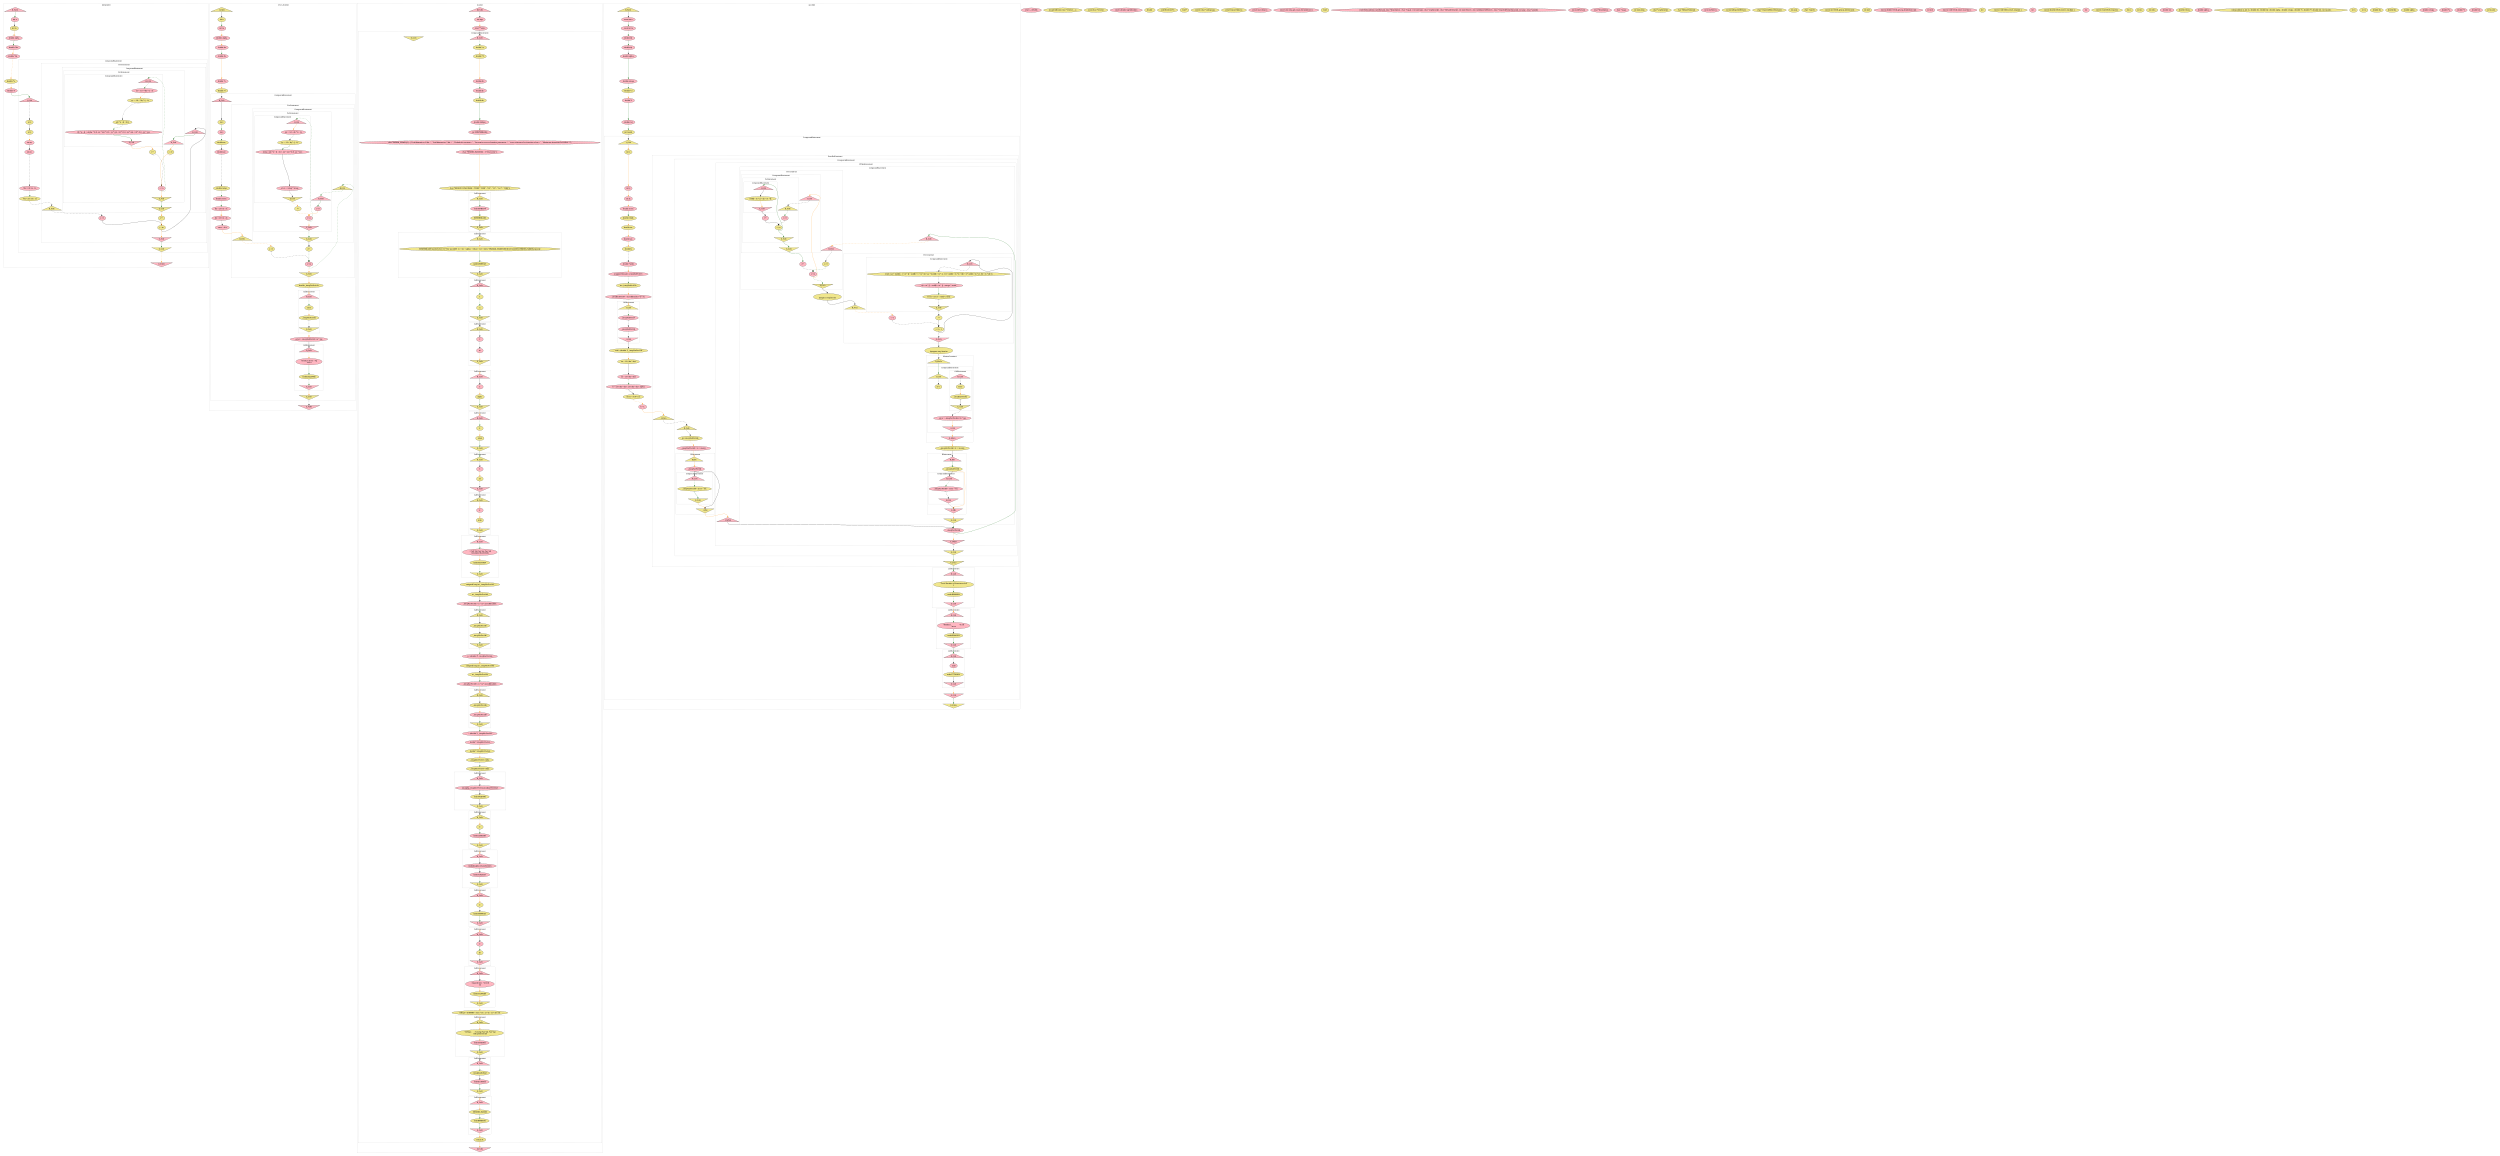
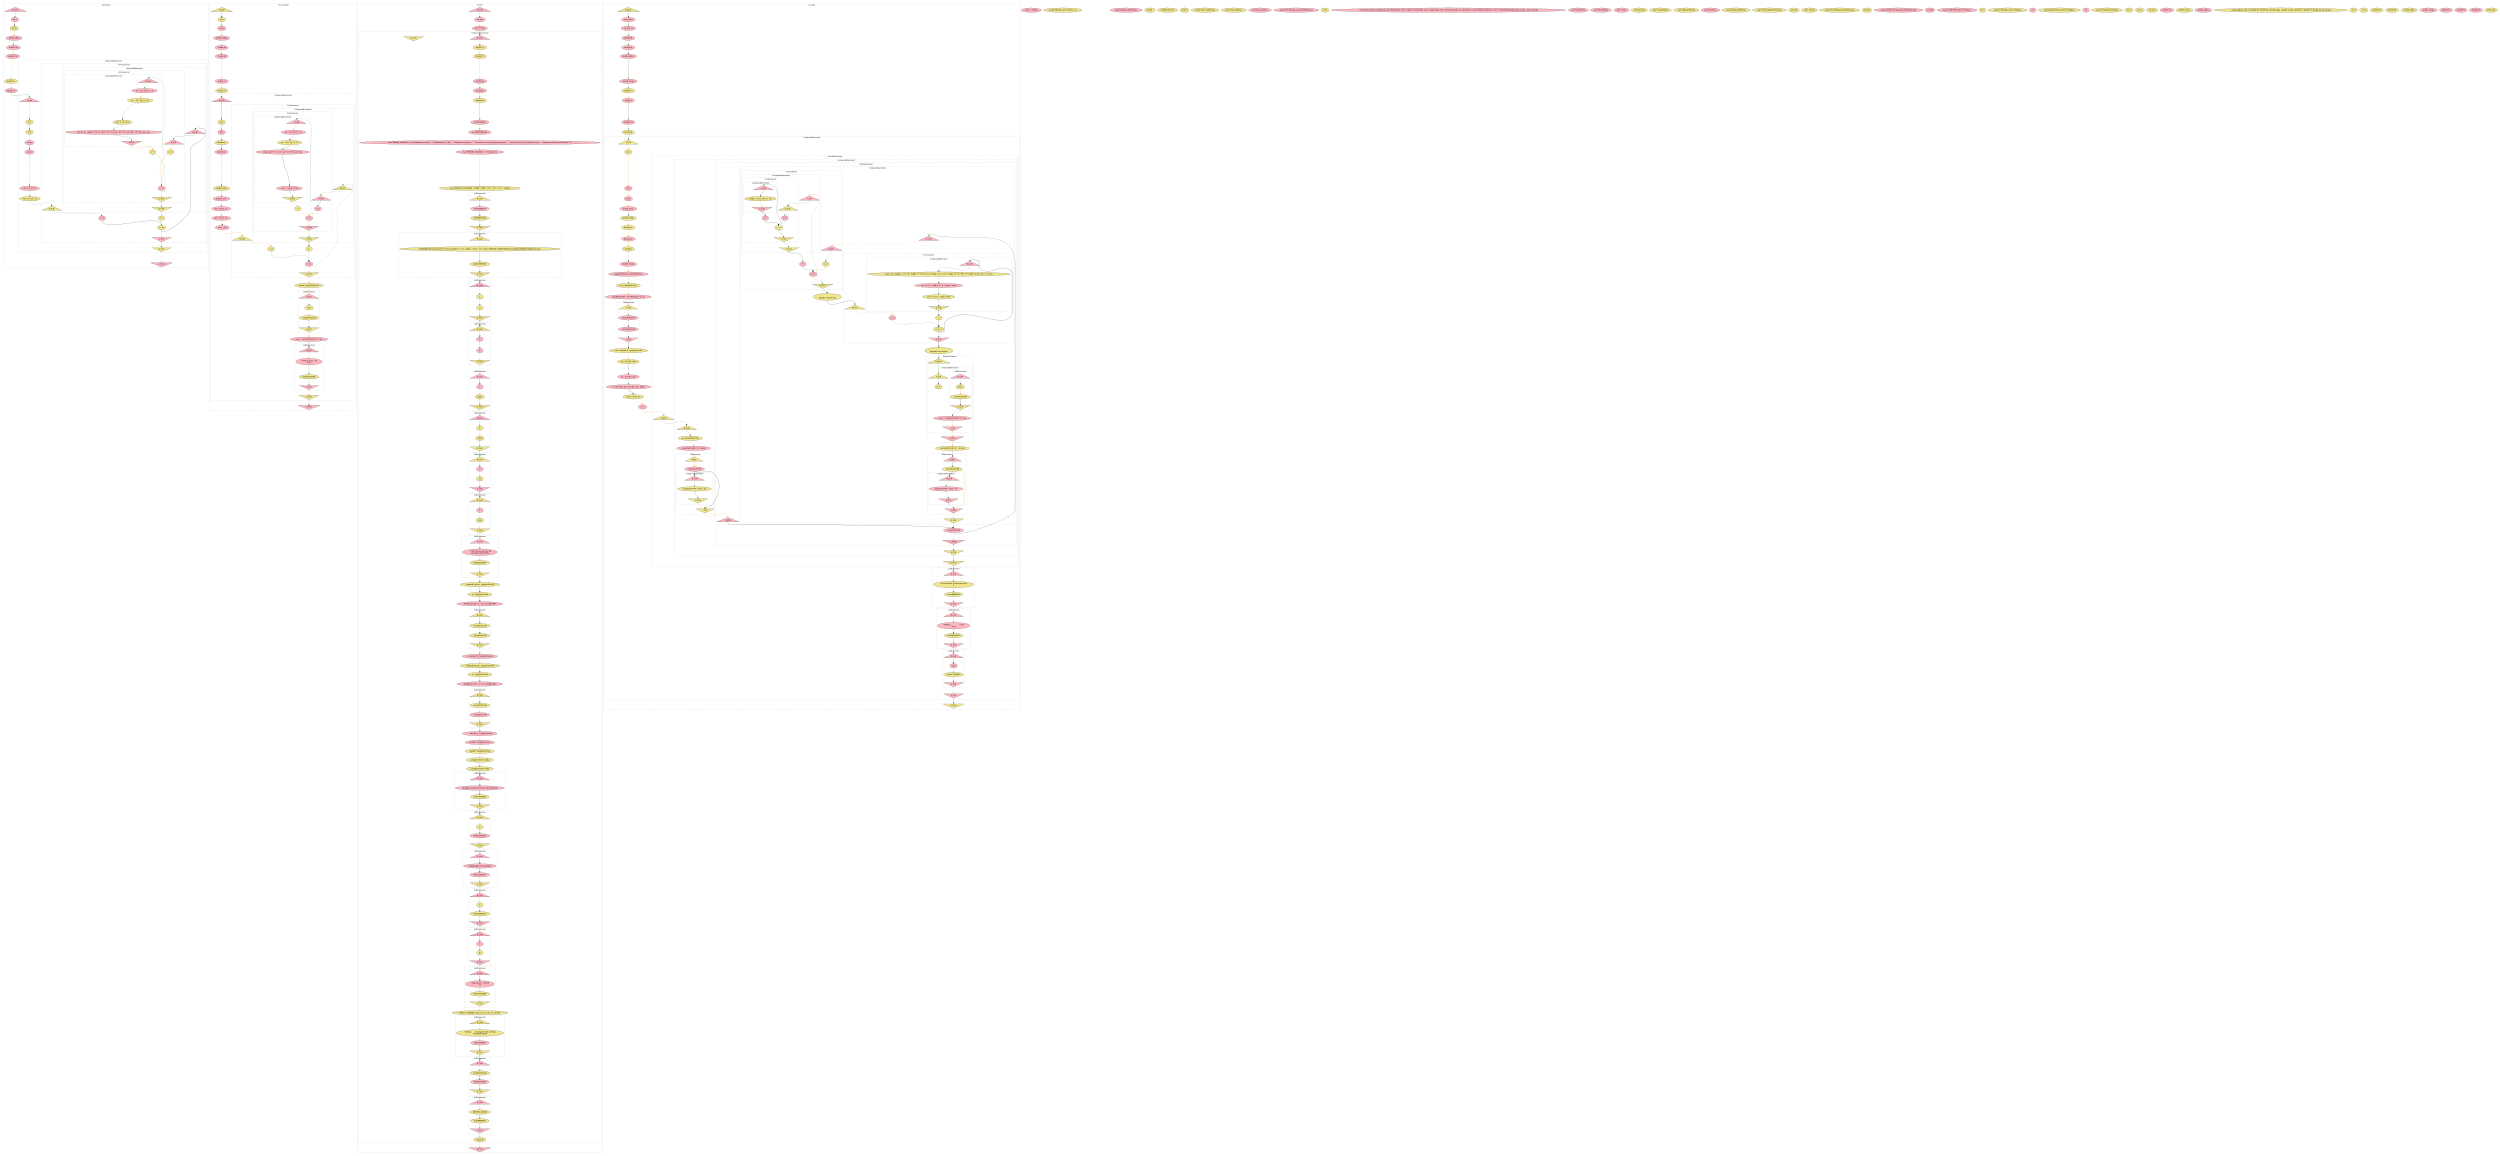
(1096, 10) -> none
